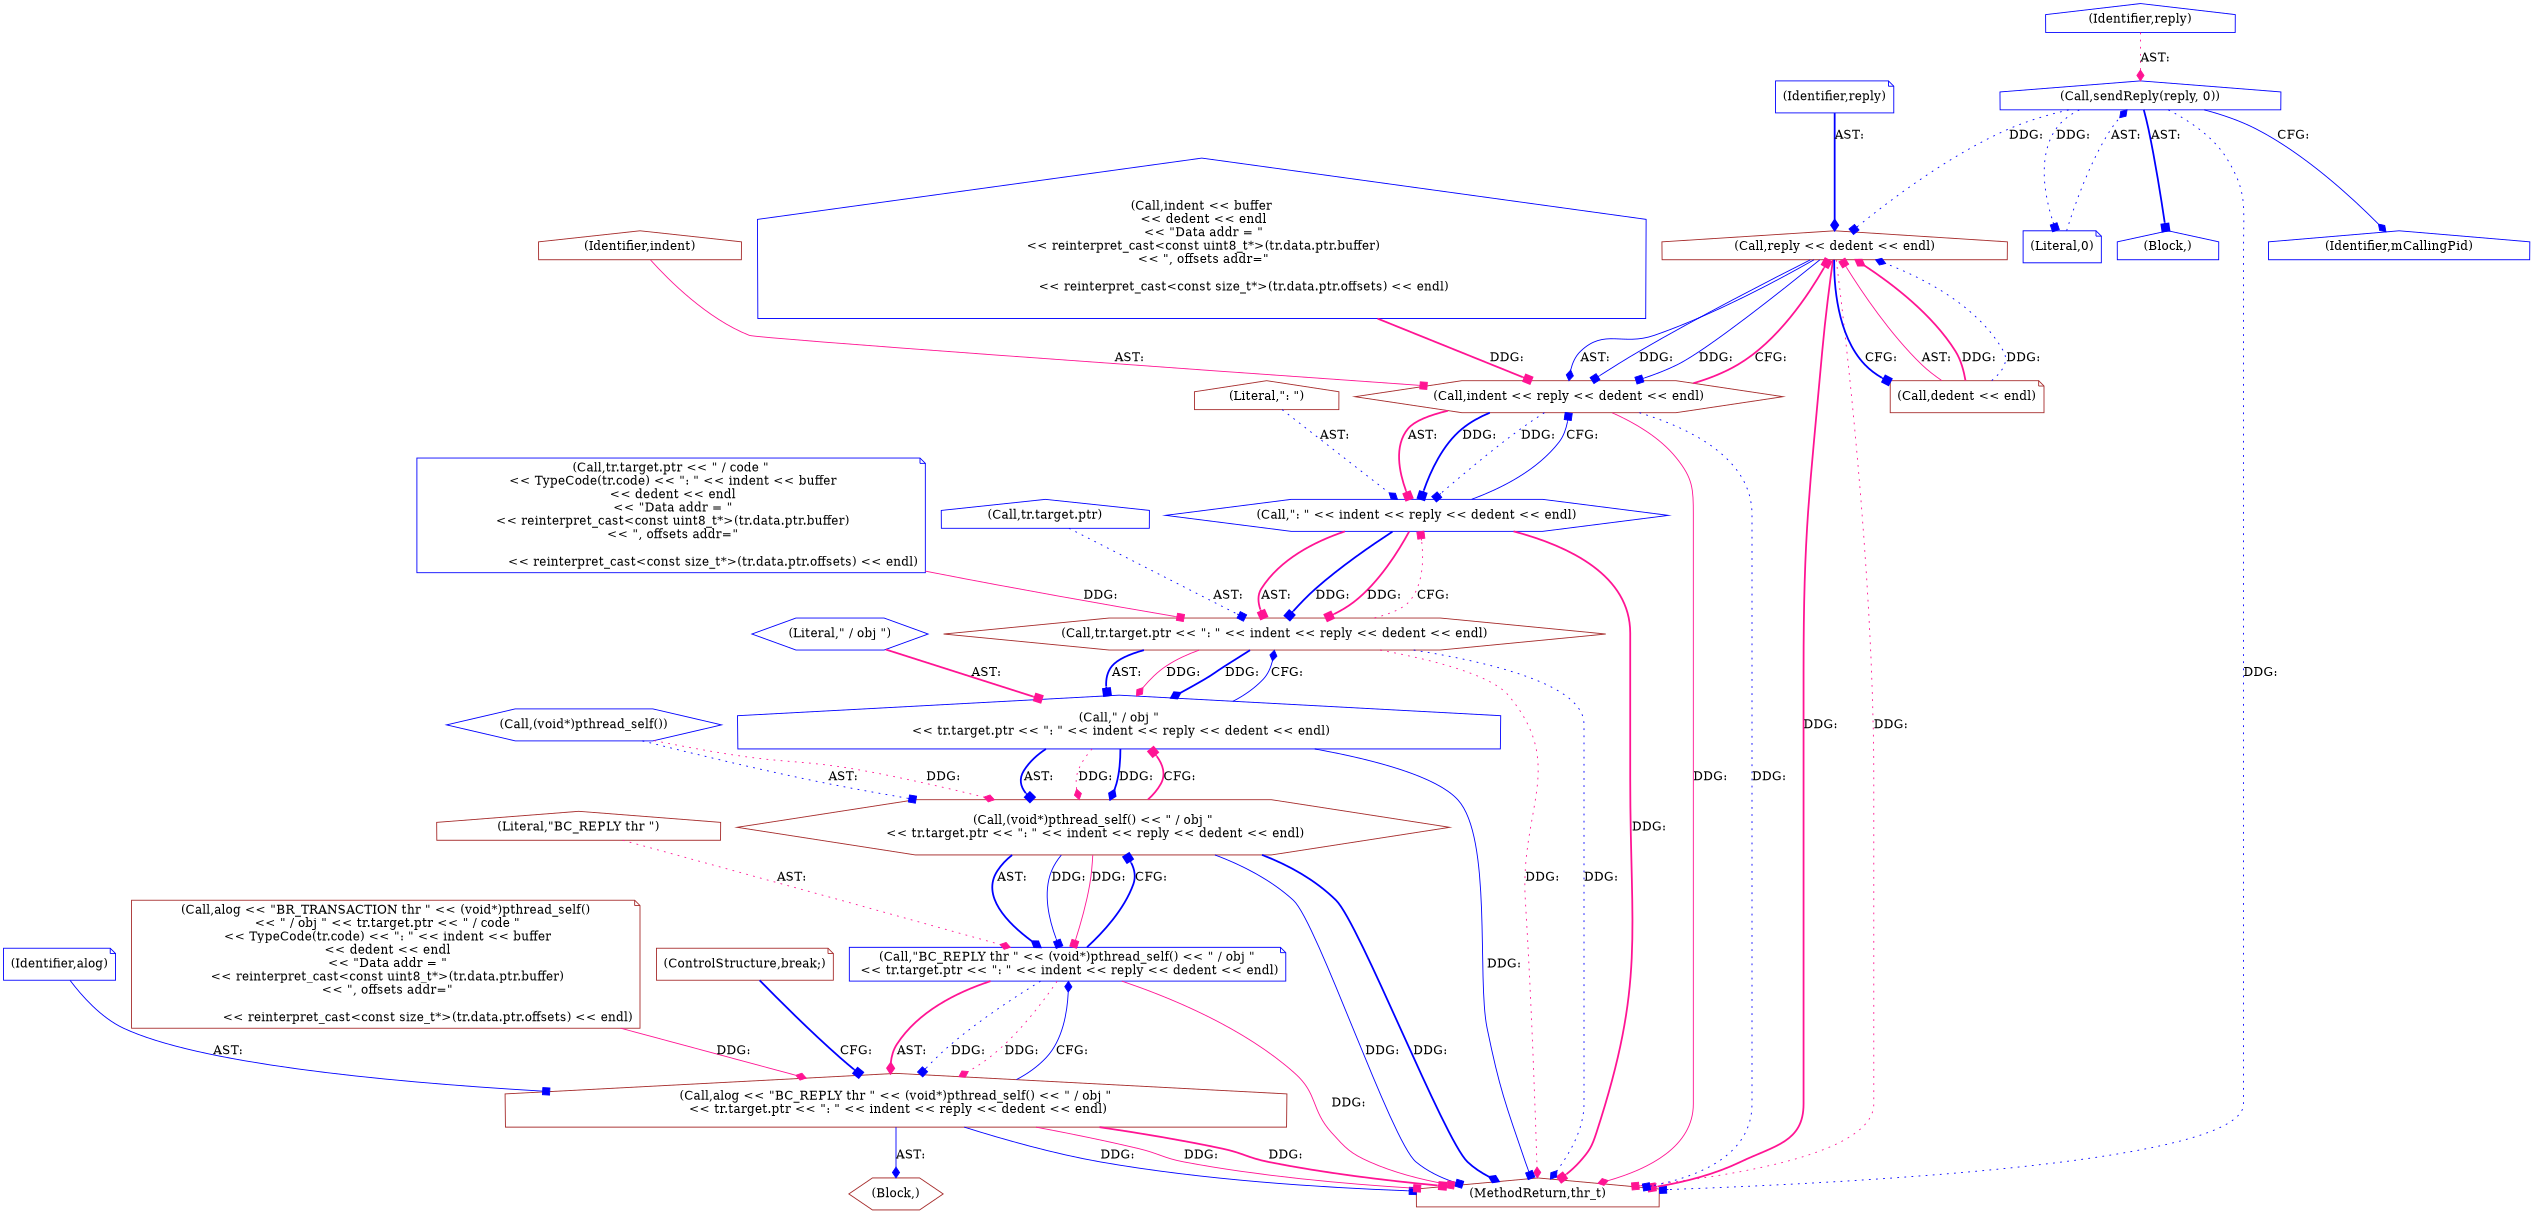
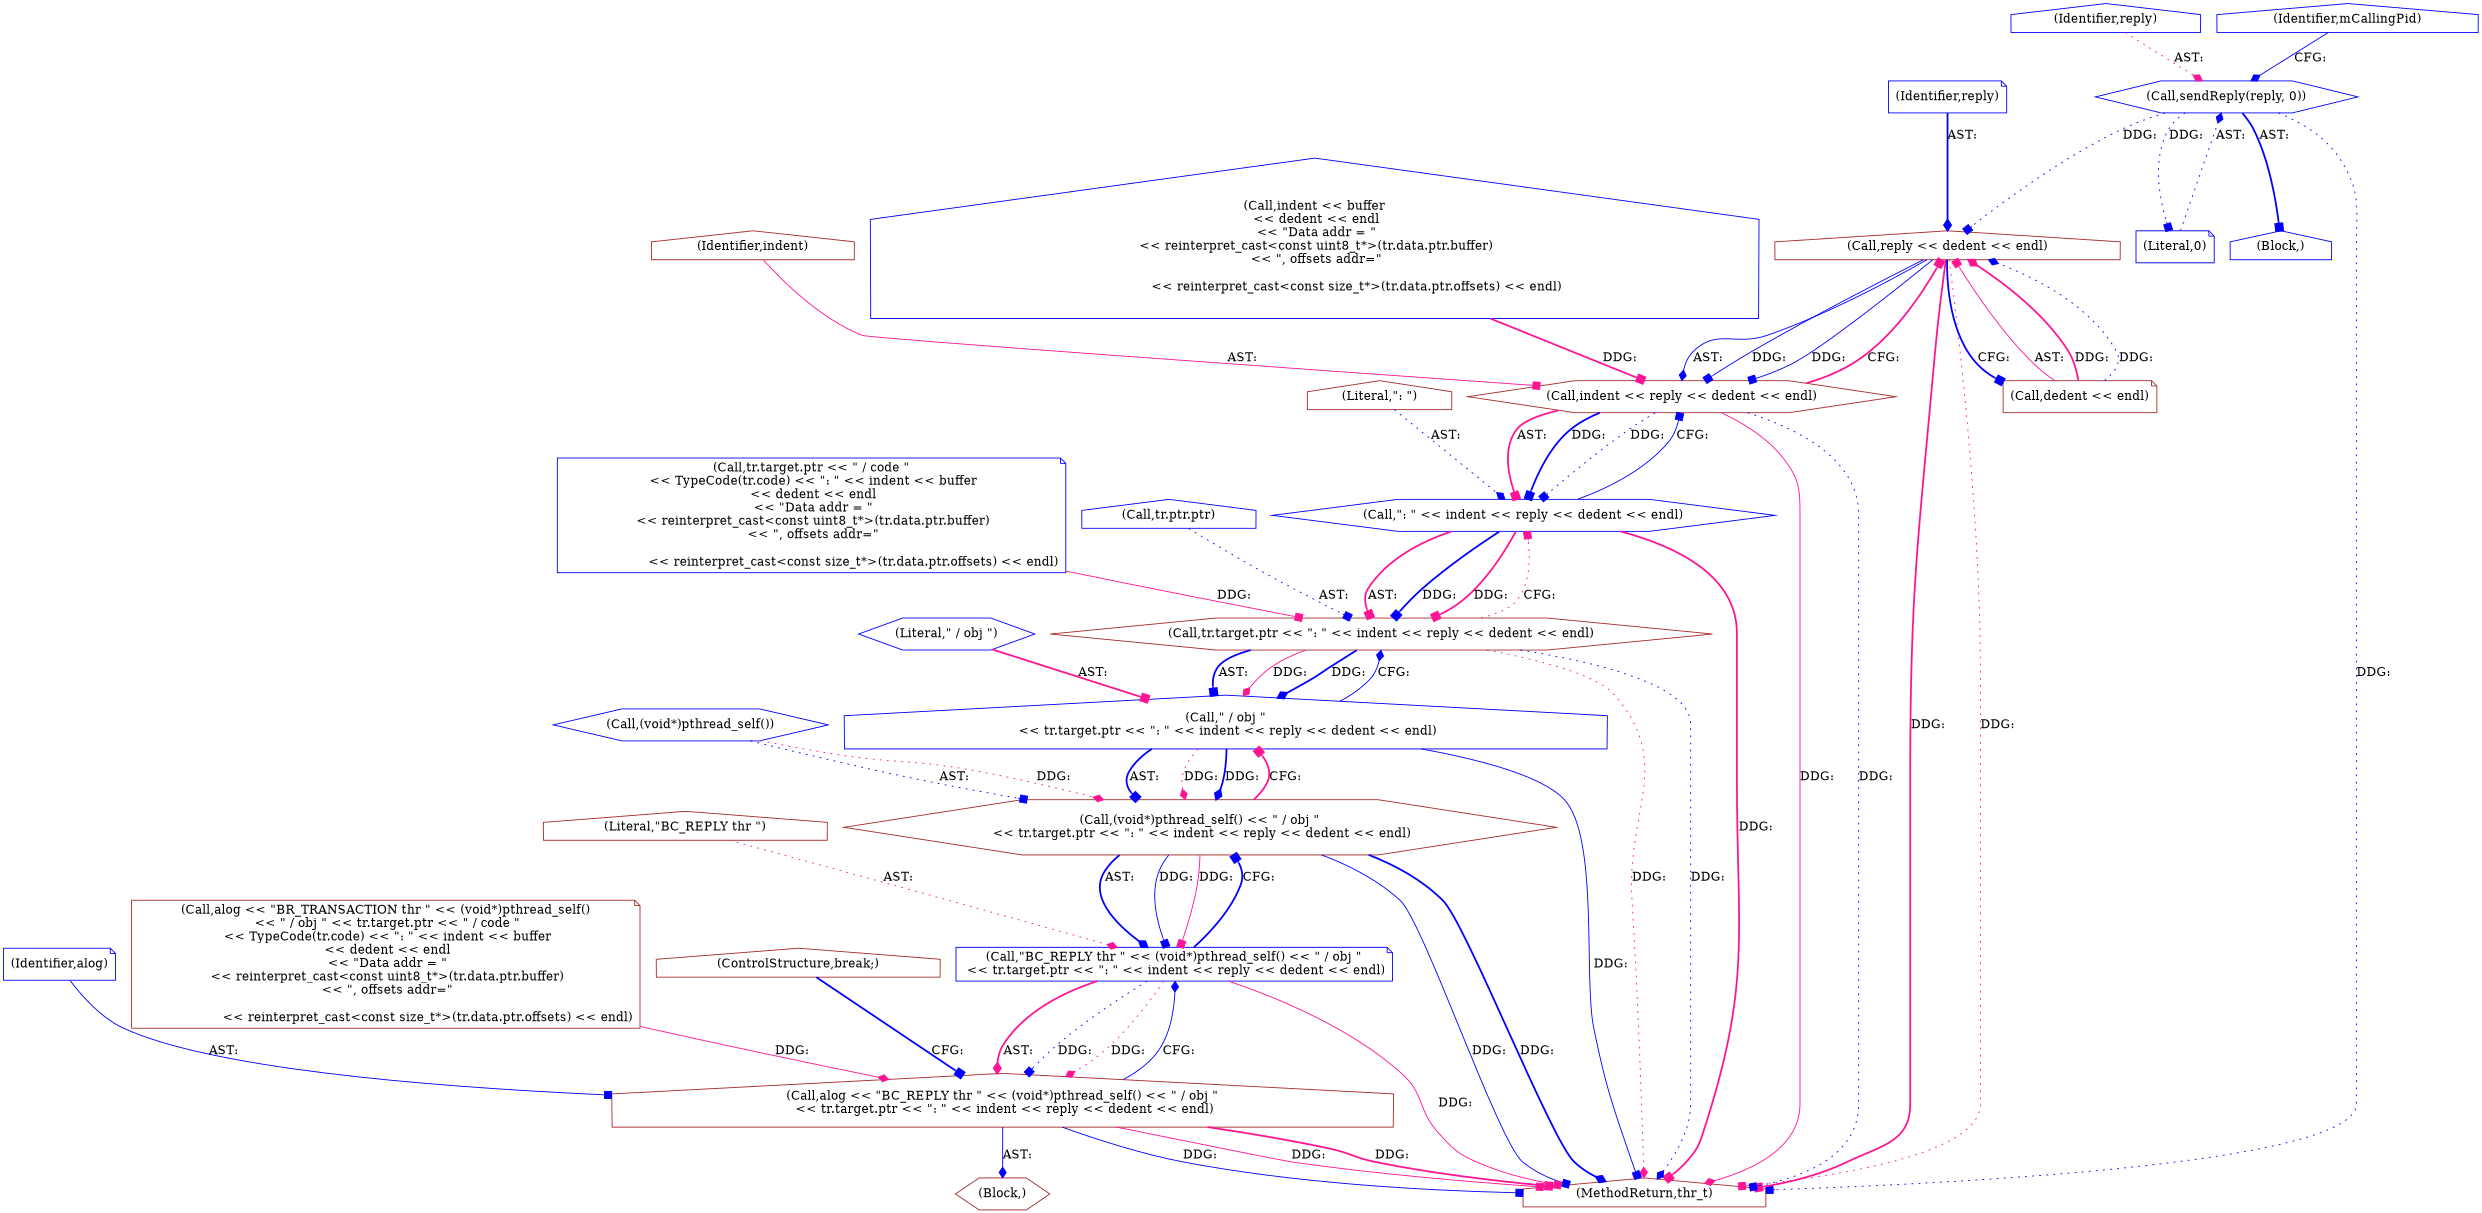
(2140, 97) -> (2227, 97)
(2298, 155) -> (2294, 54)
(1045, 515) -> (1169, 515)
(745, 964) -> (798, 964)
